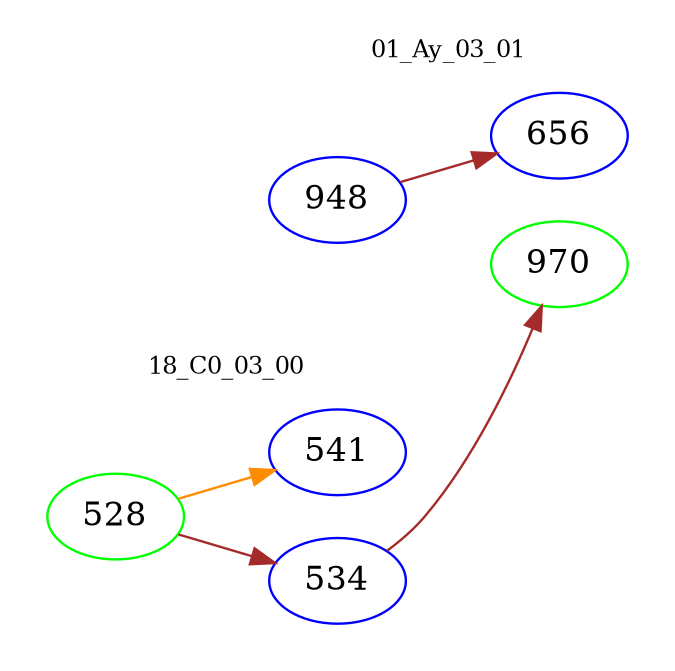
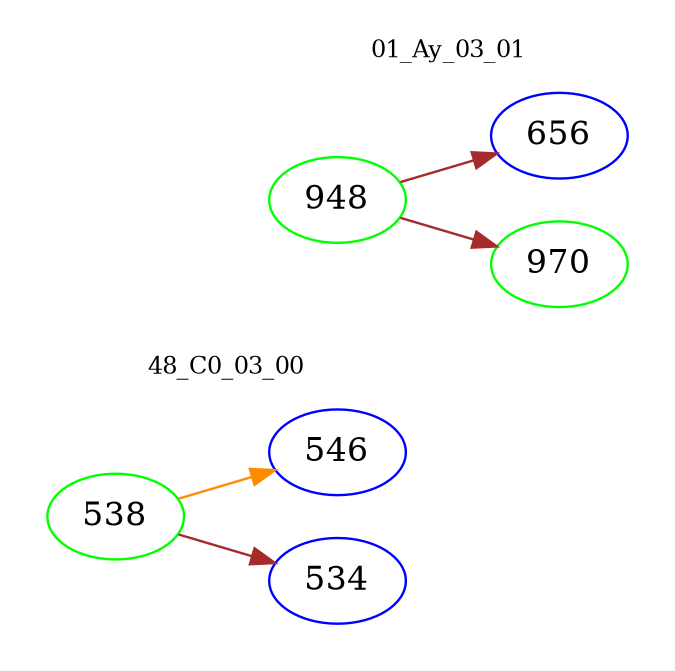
(338, 200) -> (338, 200)
(227, 368) -> (227, 368)
(473, 448) -> (437, 229)
(338, 452) -> (338, 452)
(116, 517) -> (116, 517)
